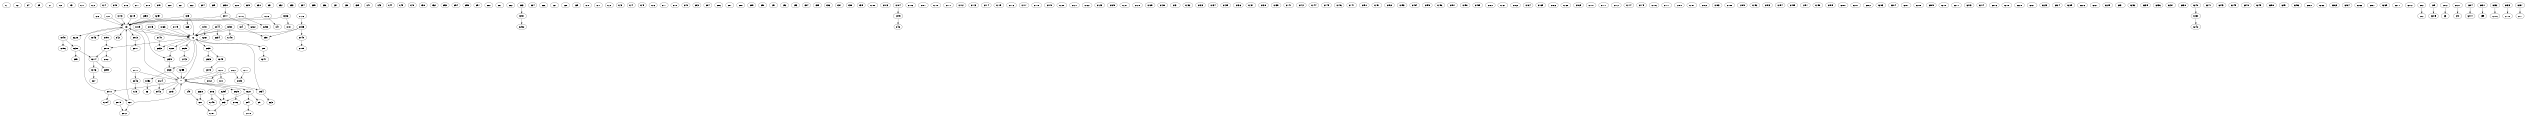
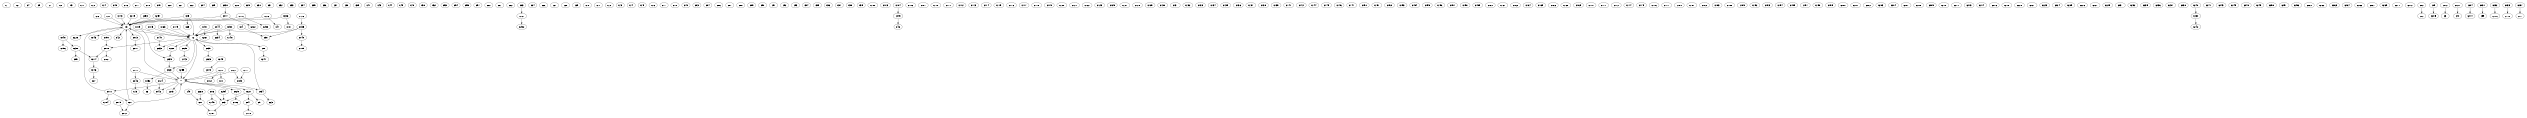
(522, 16) -> (522, 16)
(214, 53) -> none
(106, 70) -> none
